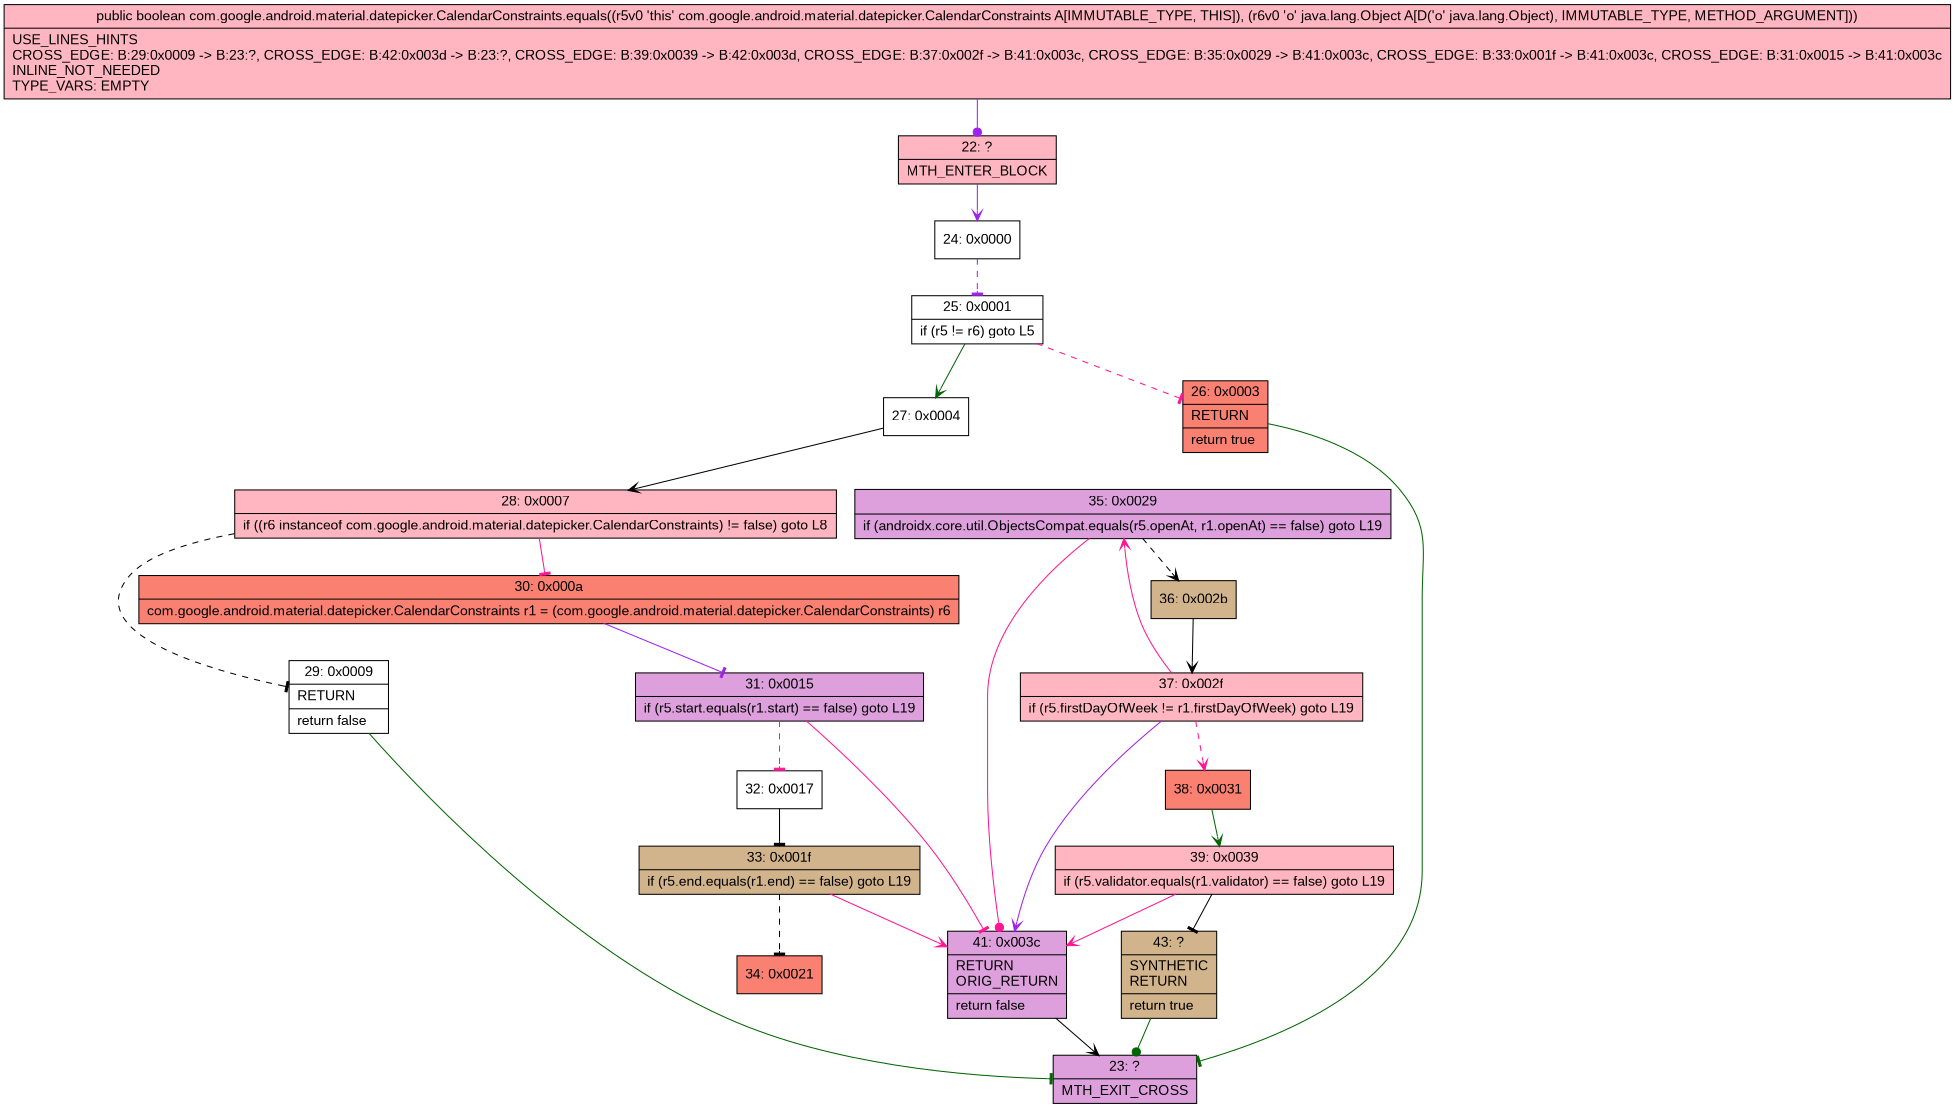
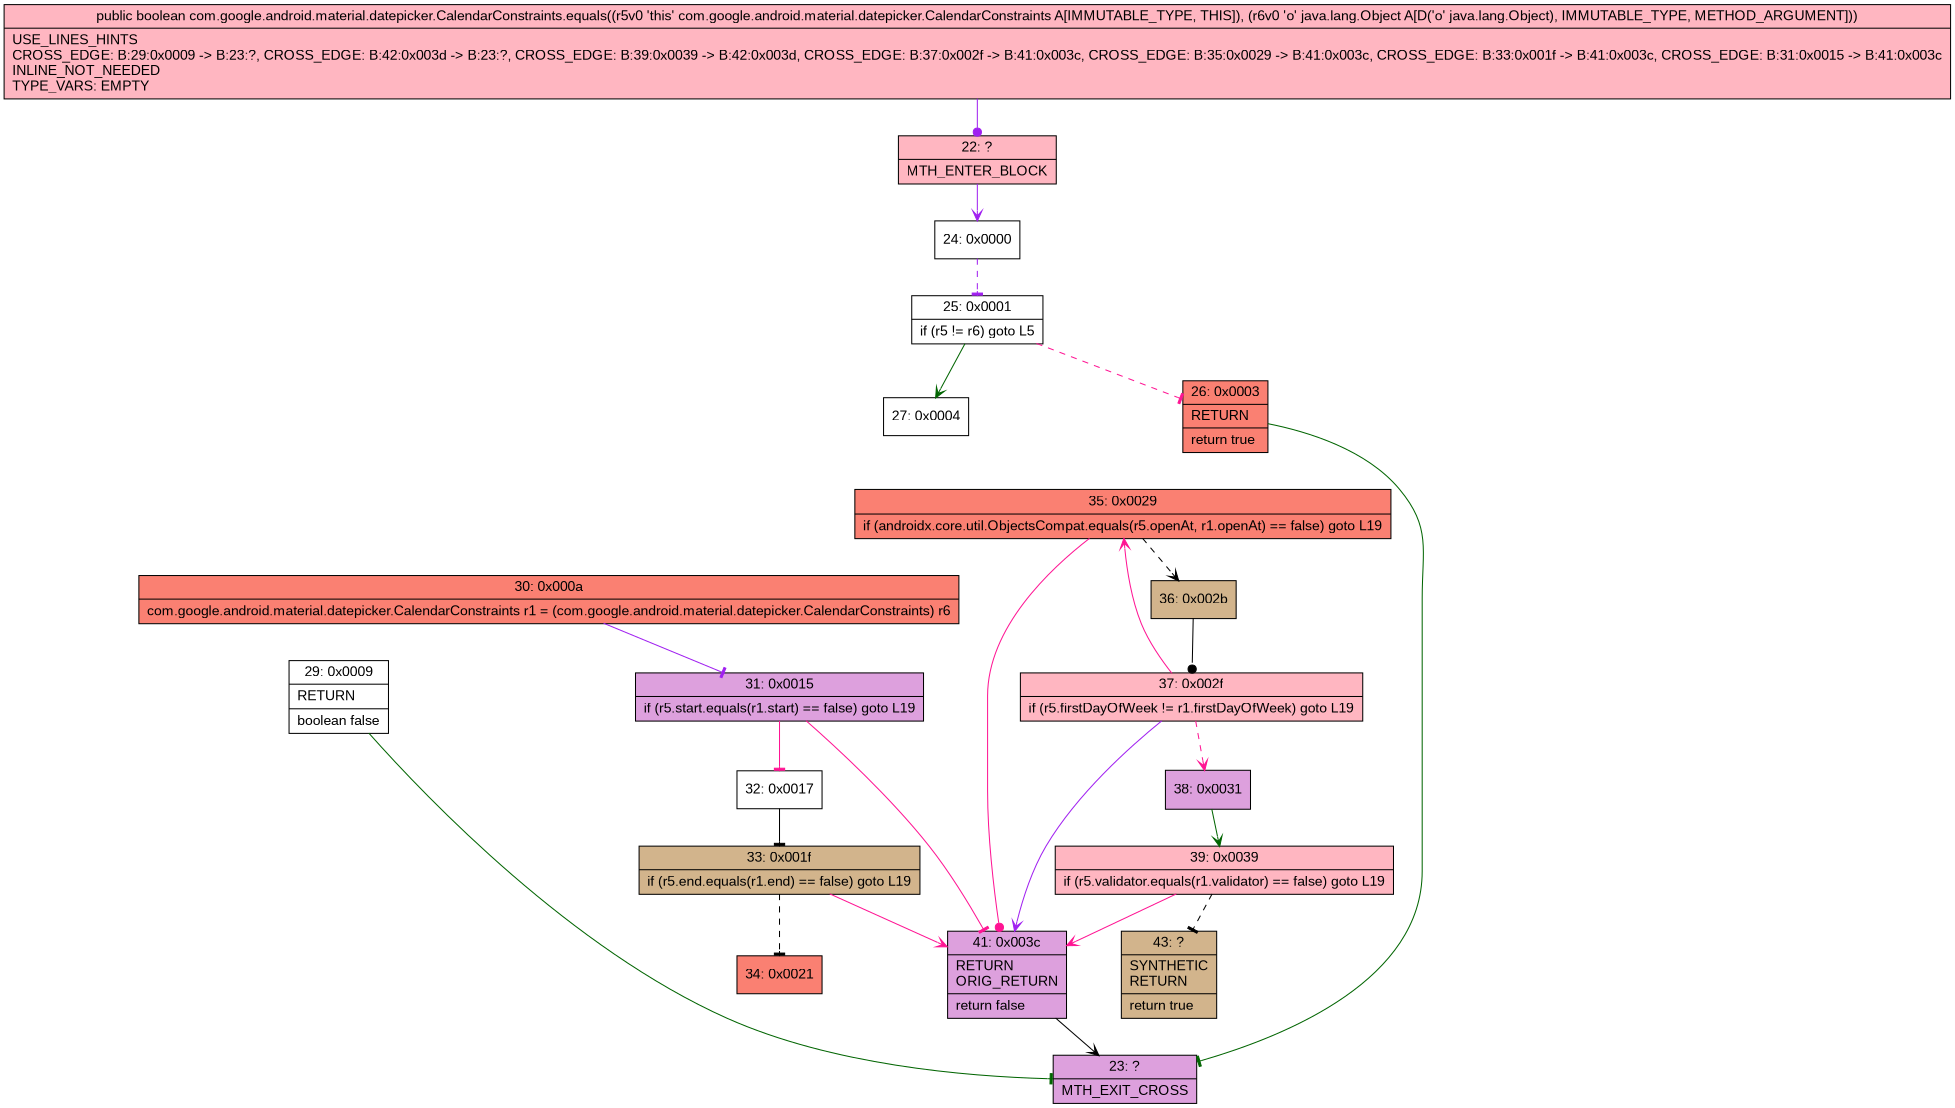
(536, 514) -> none
(1123, 514) -> (1123, 514)
(1193, 640) -> (1193, 640)
(332, 721) -> (339, 721)
(780, 743) -> (780, 743)
(1208, 790) -> (1208, 790)
(1203, 911) -> (1203, 911)
(1144, 1033) -> none
